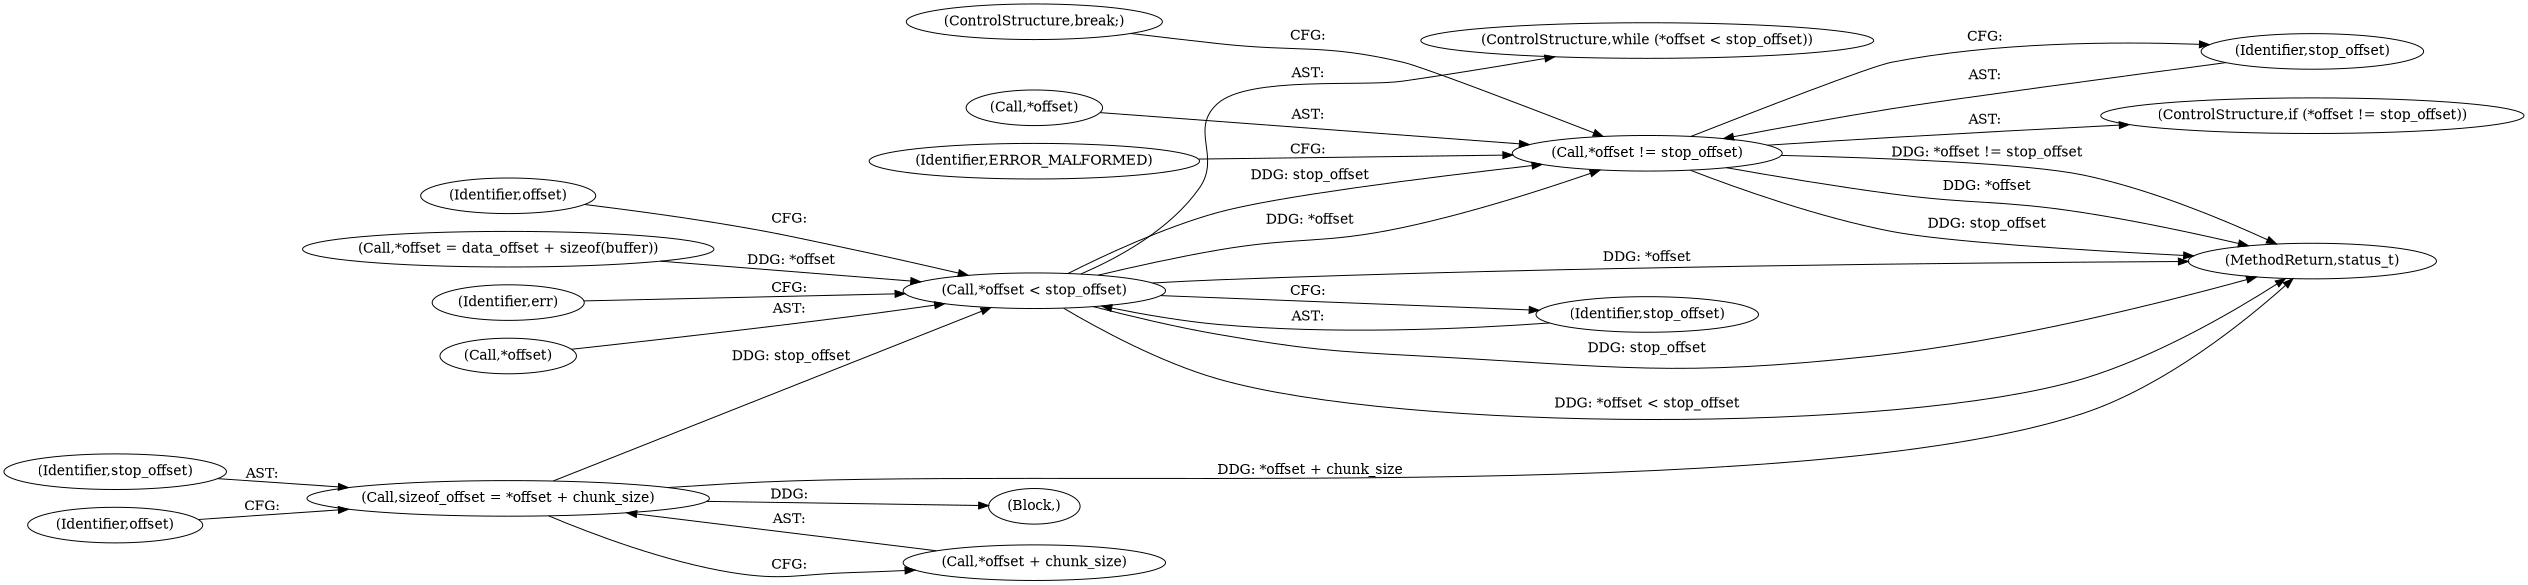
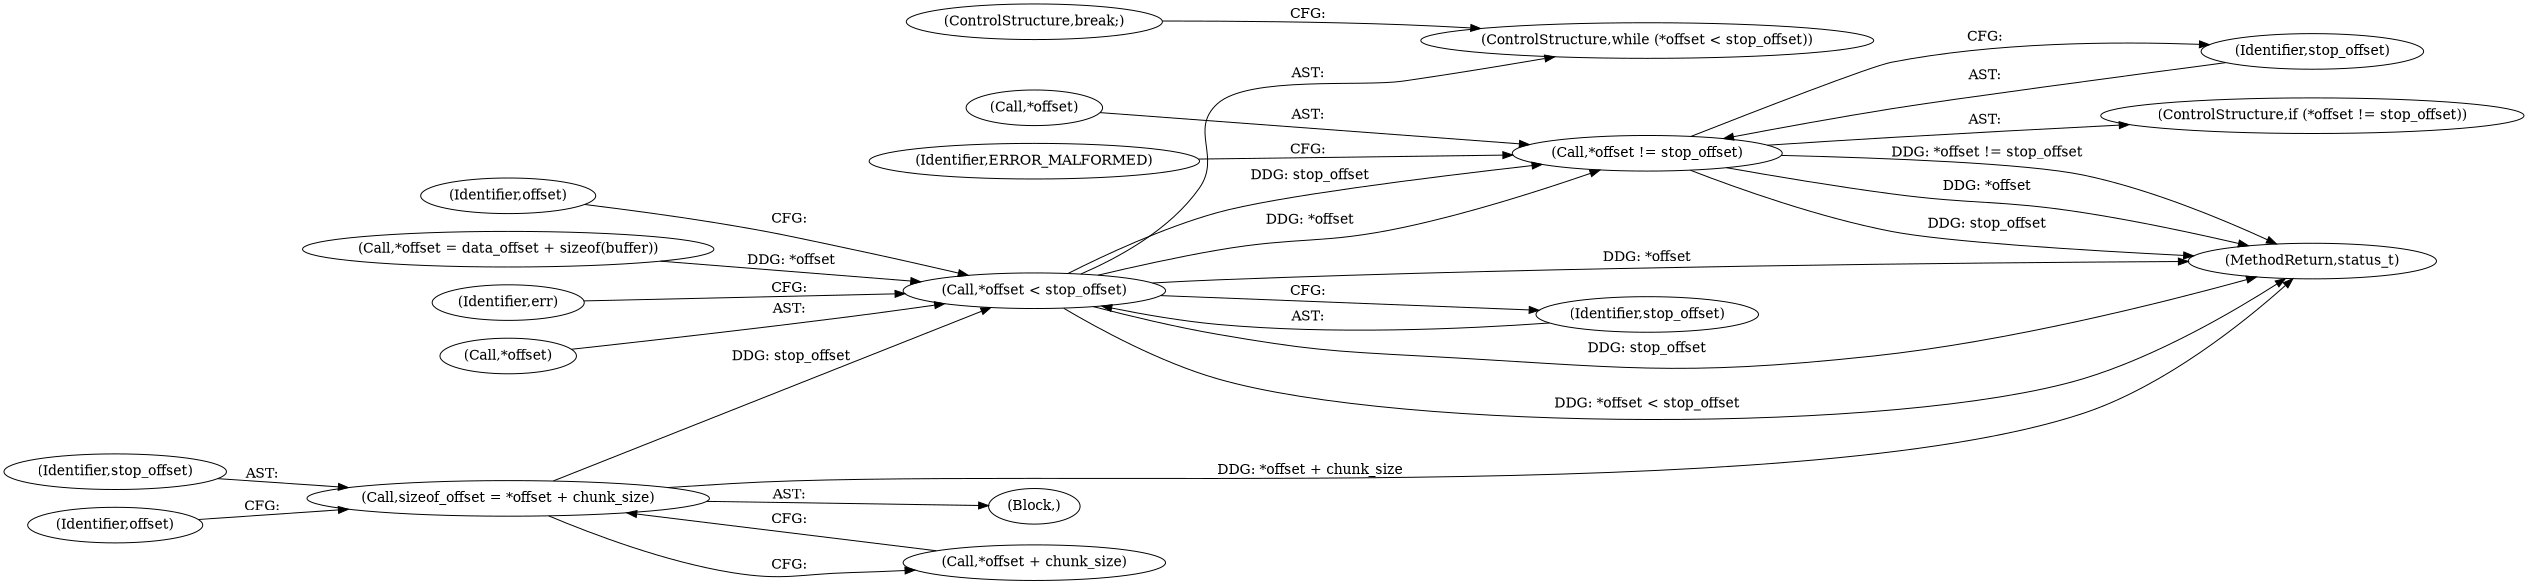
(1368, 55) -> (1316, 22)
(792, 495) -> (792, 495)
(792, 520) -> (792, 520)
